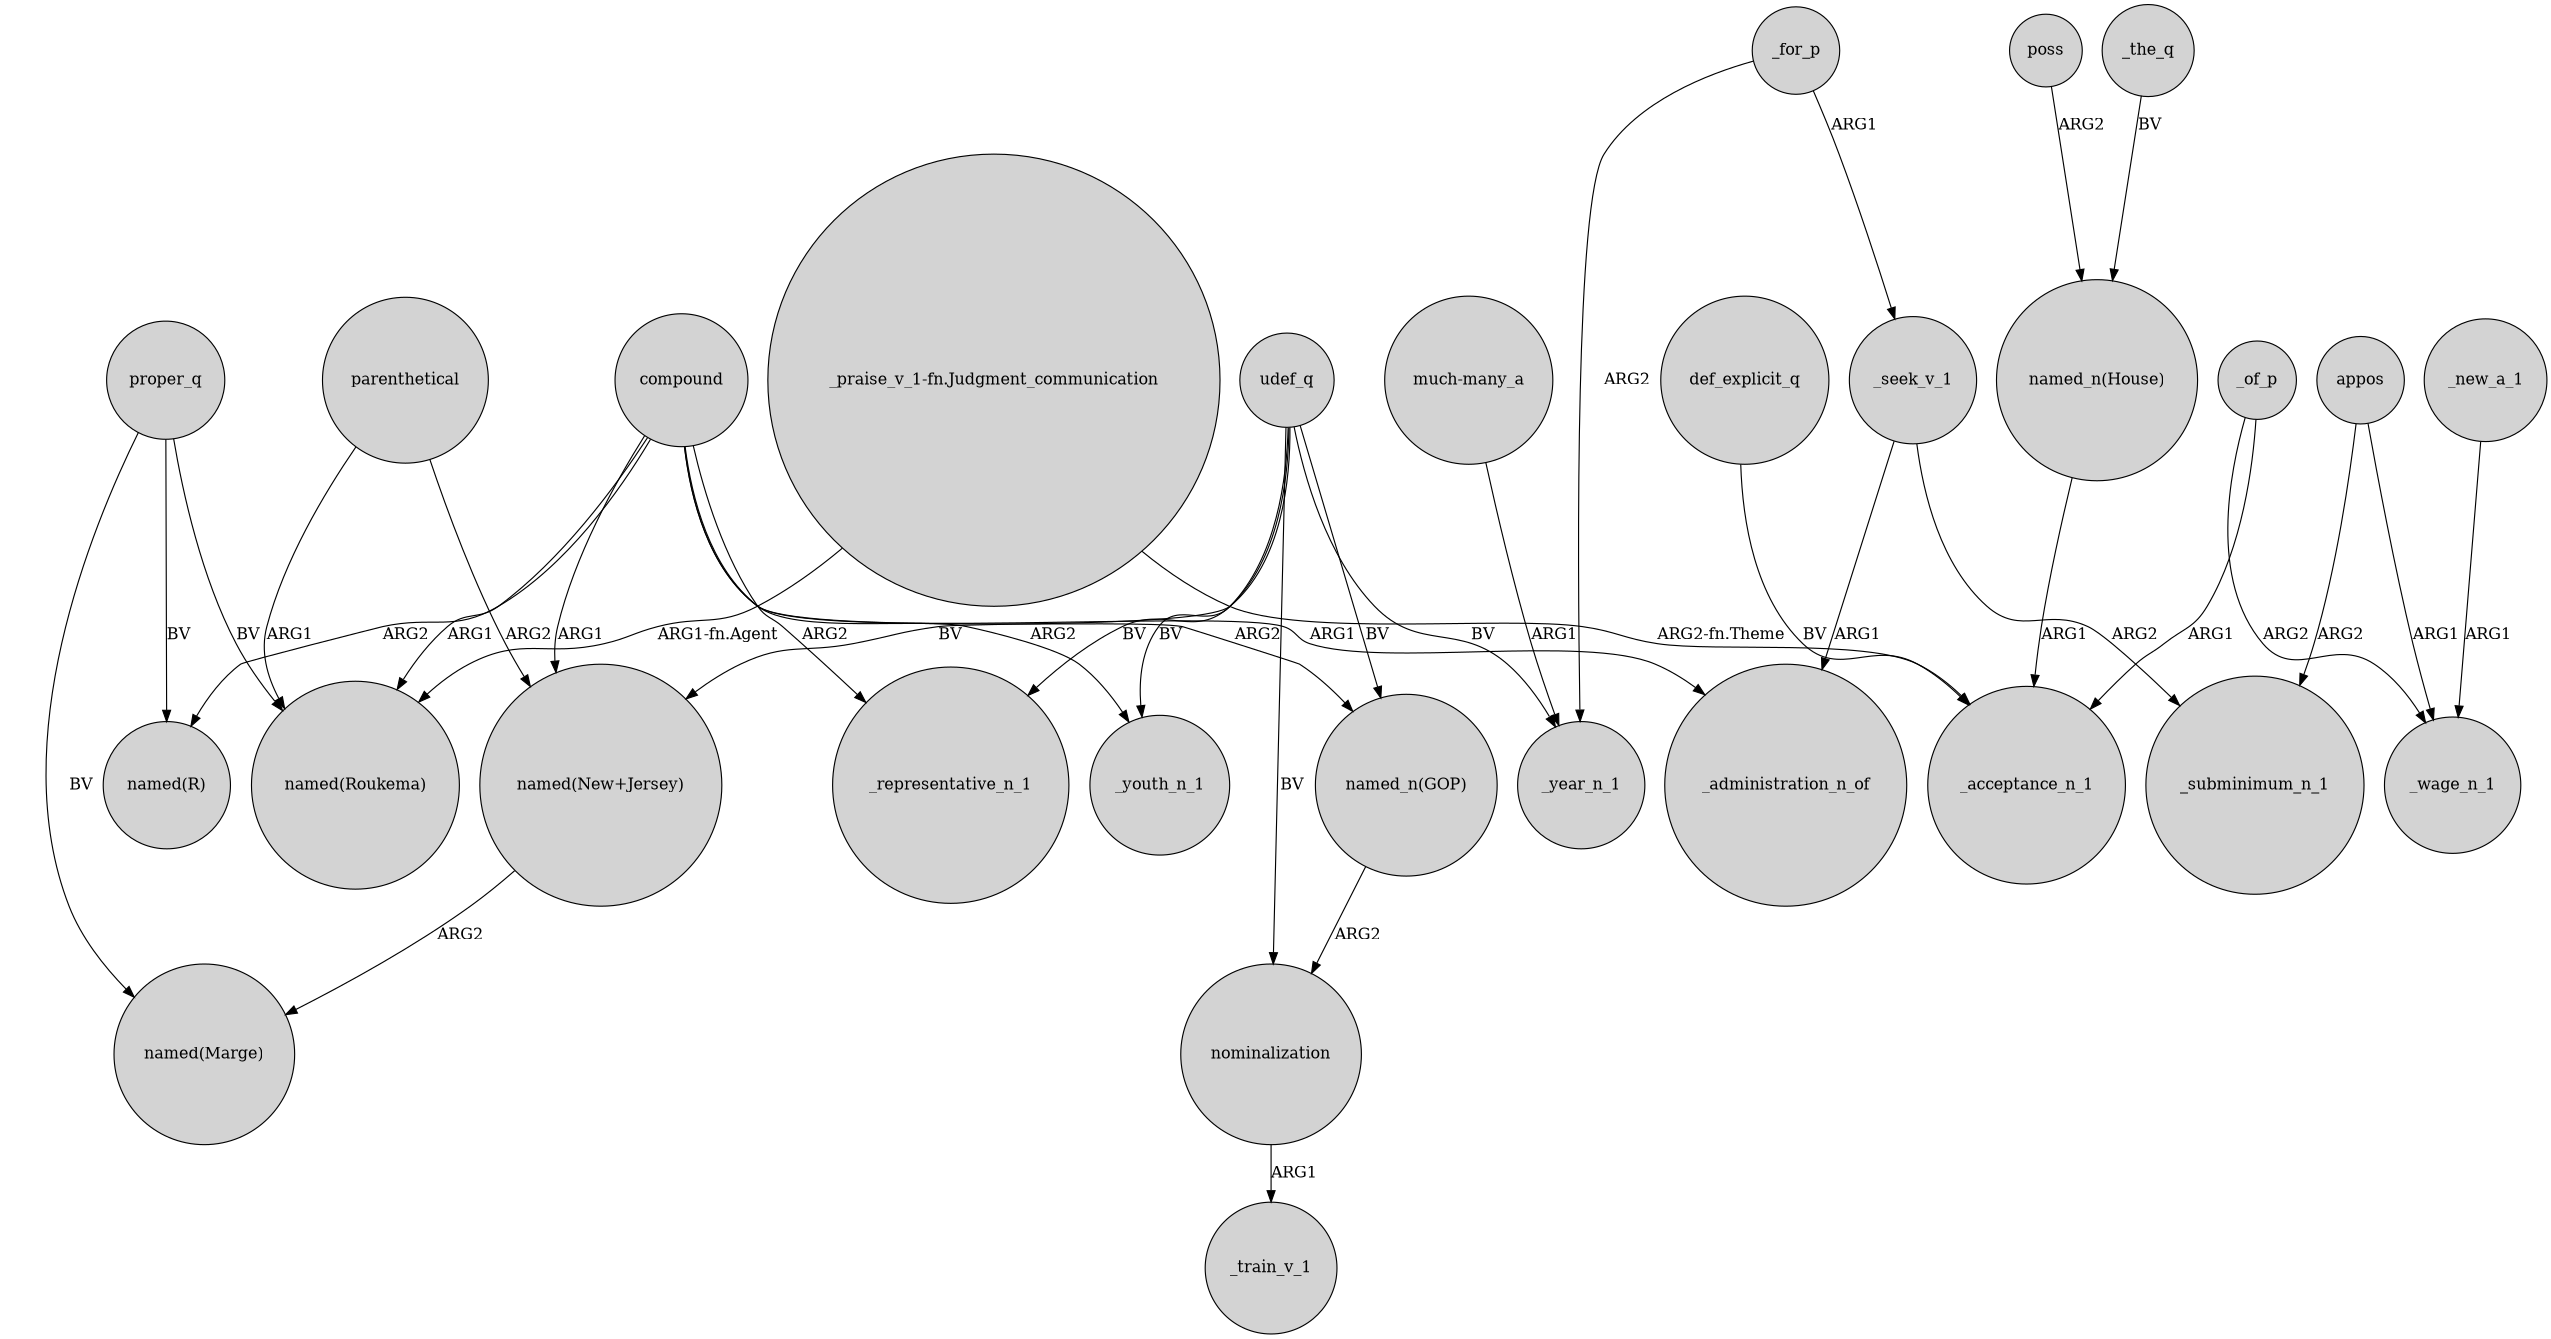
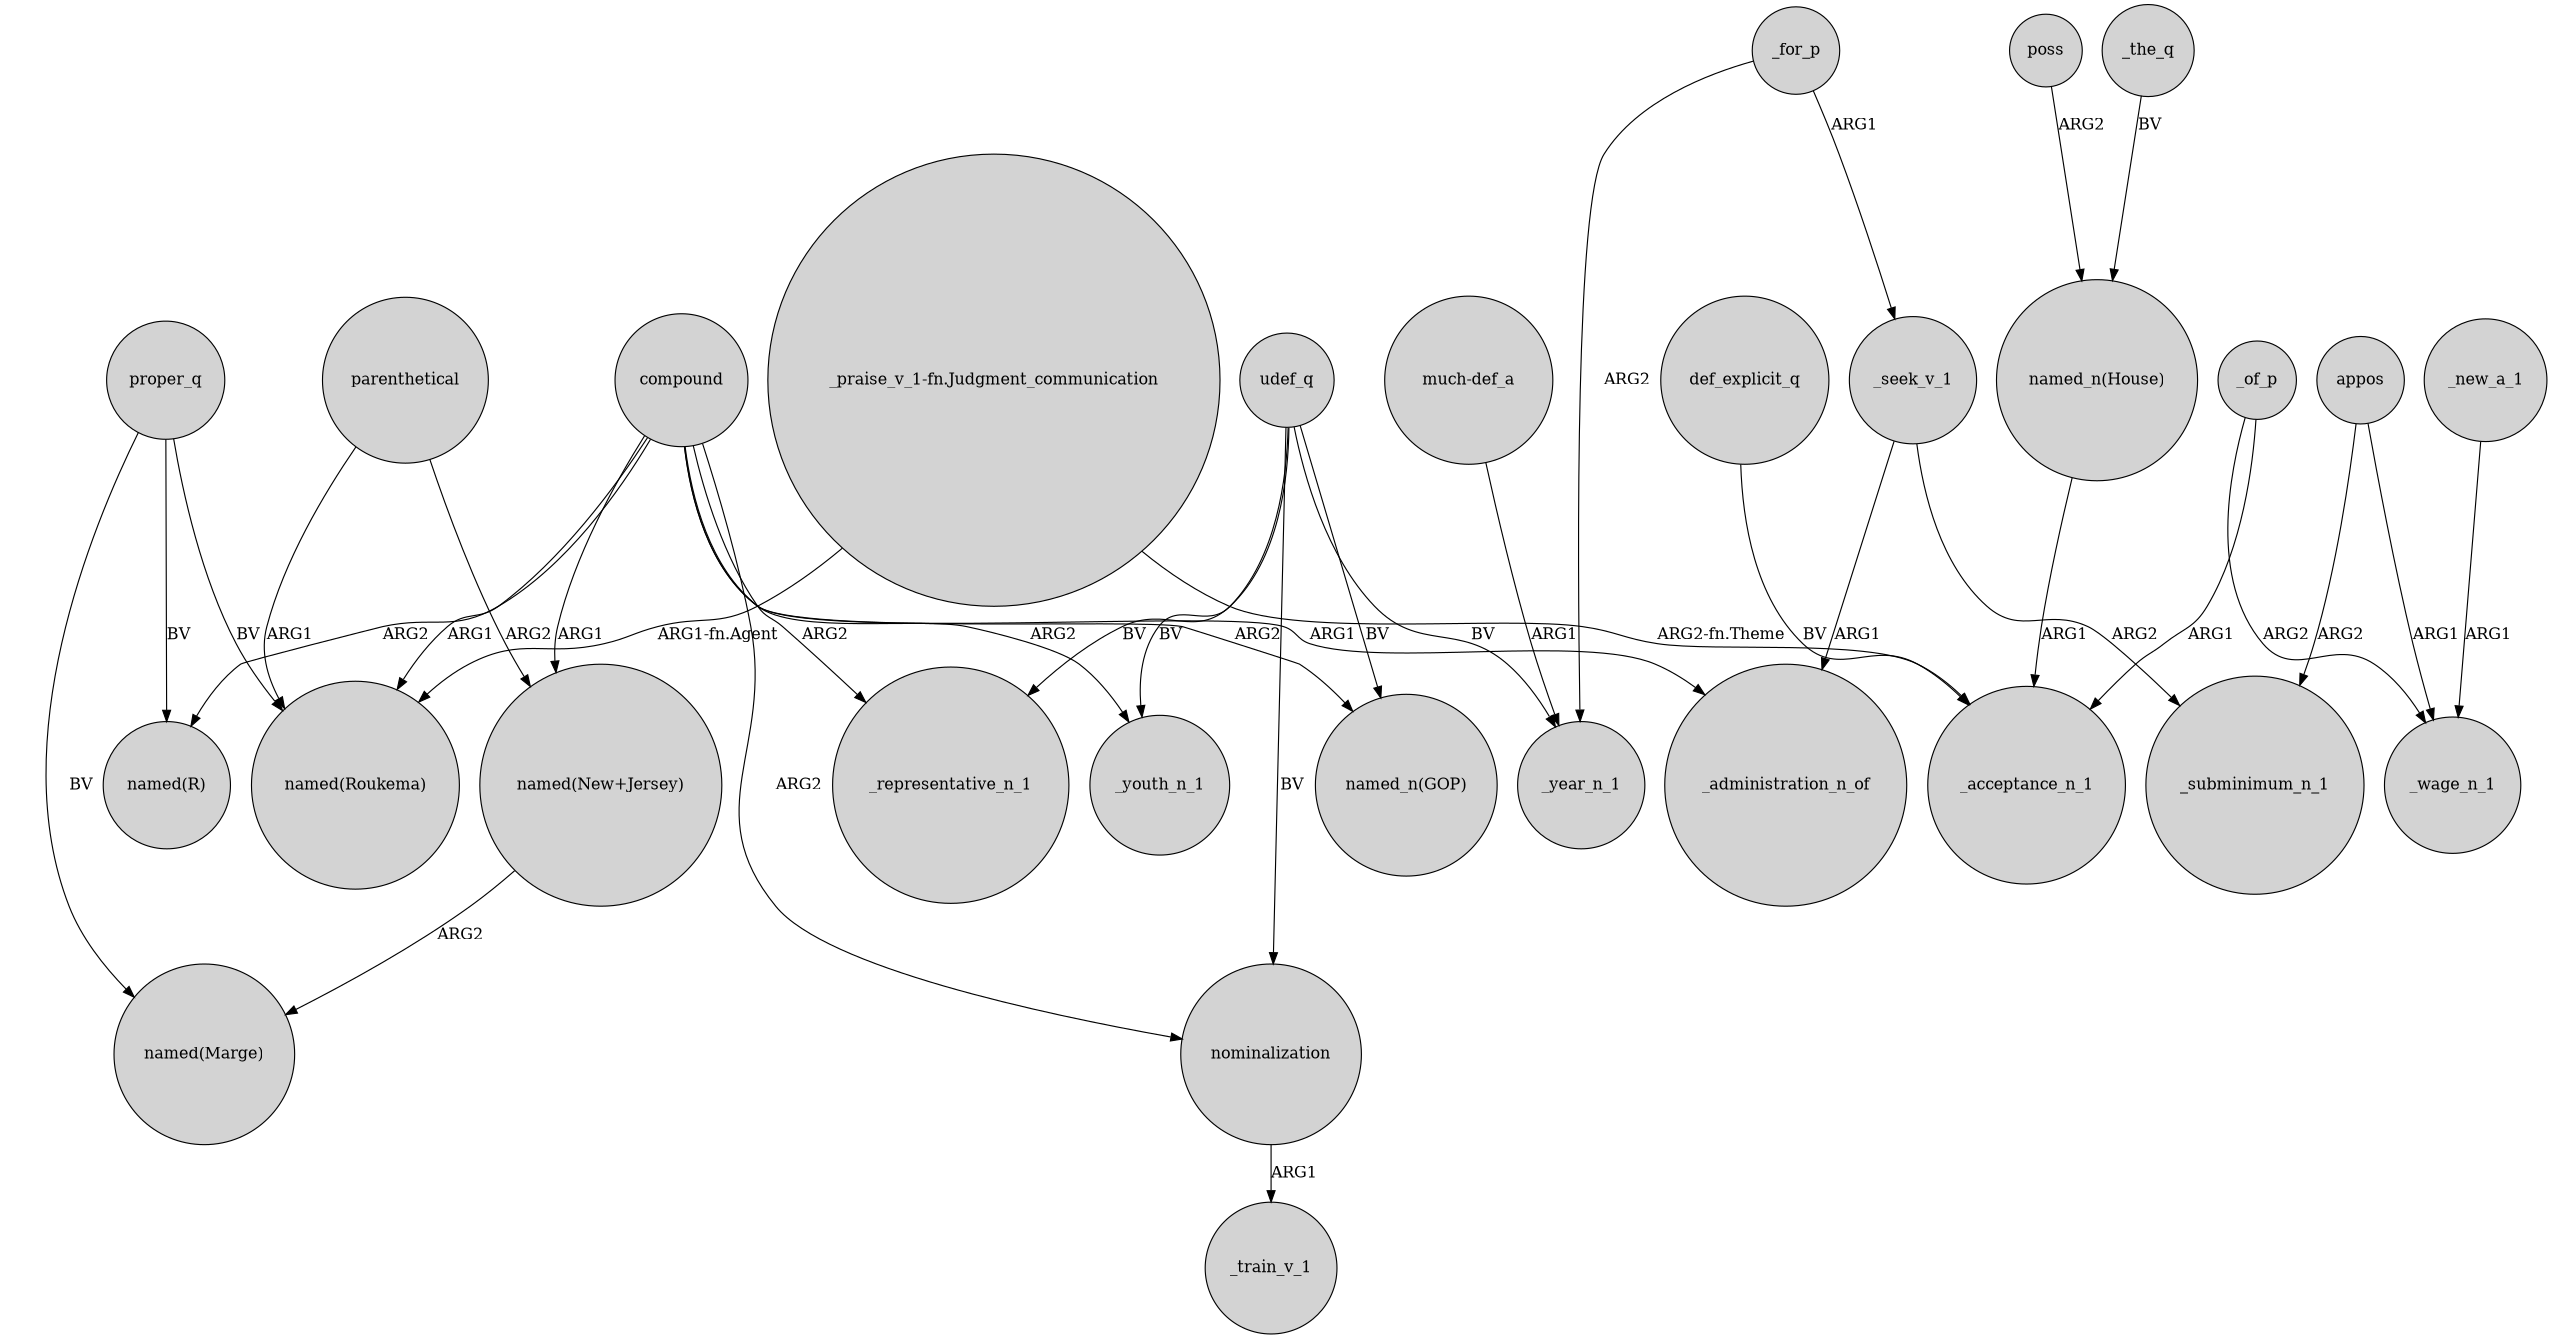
(1469, 380) -> (1469, 380)
(906, 632) -> none
(1341, 915) -> (760, 882)
